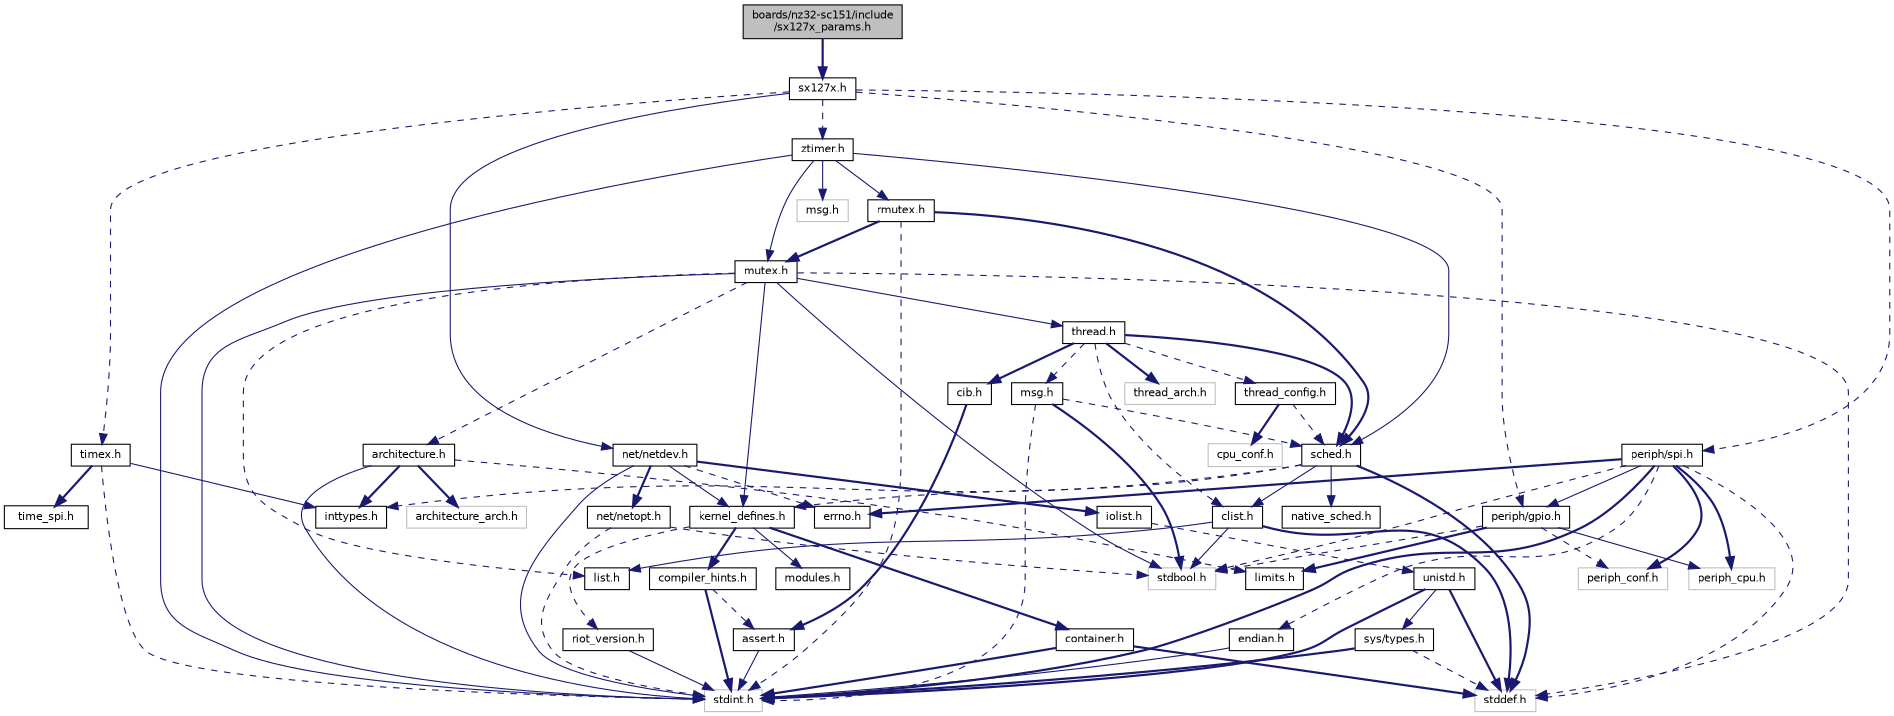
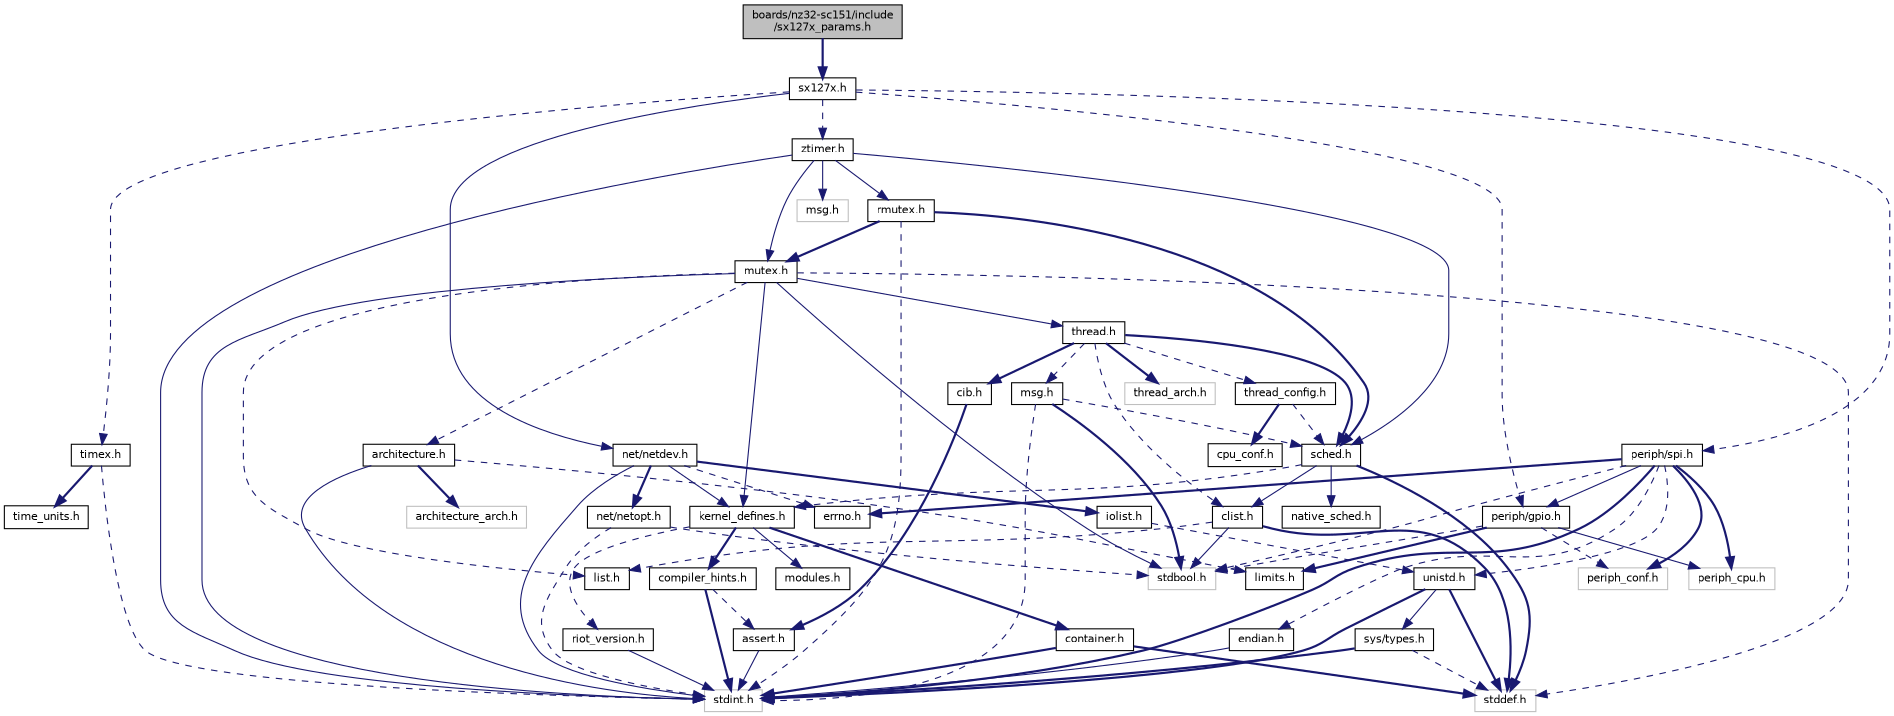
(1245, 455) -> (1245, 455)
(46, 517) -> (46, 517)
(351, 517) -> none
(926, 541) -> (926, 541)
(1755, 622) -> (1606, 553)
